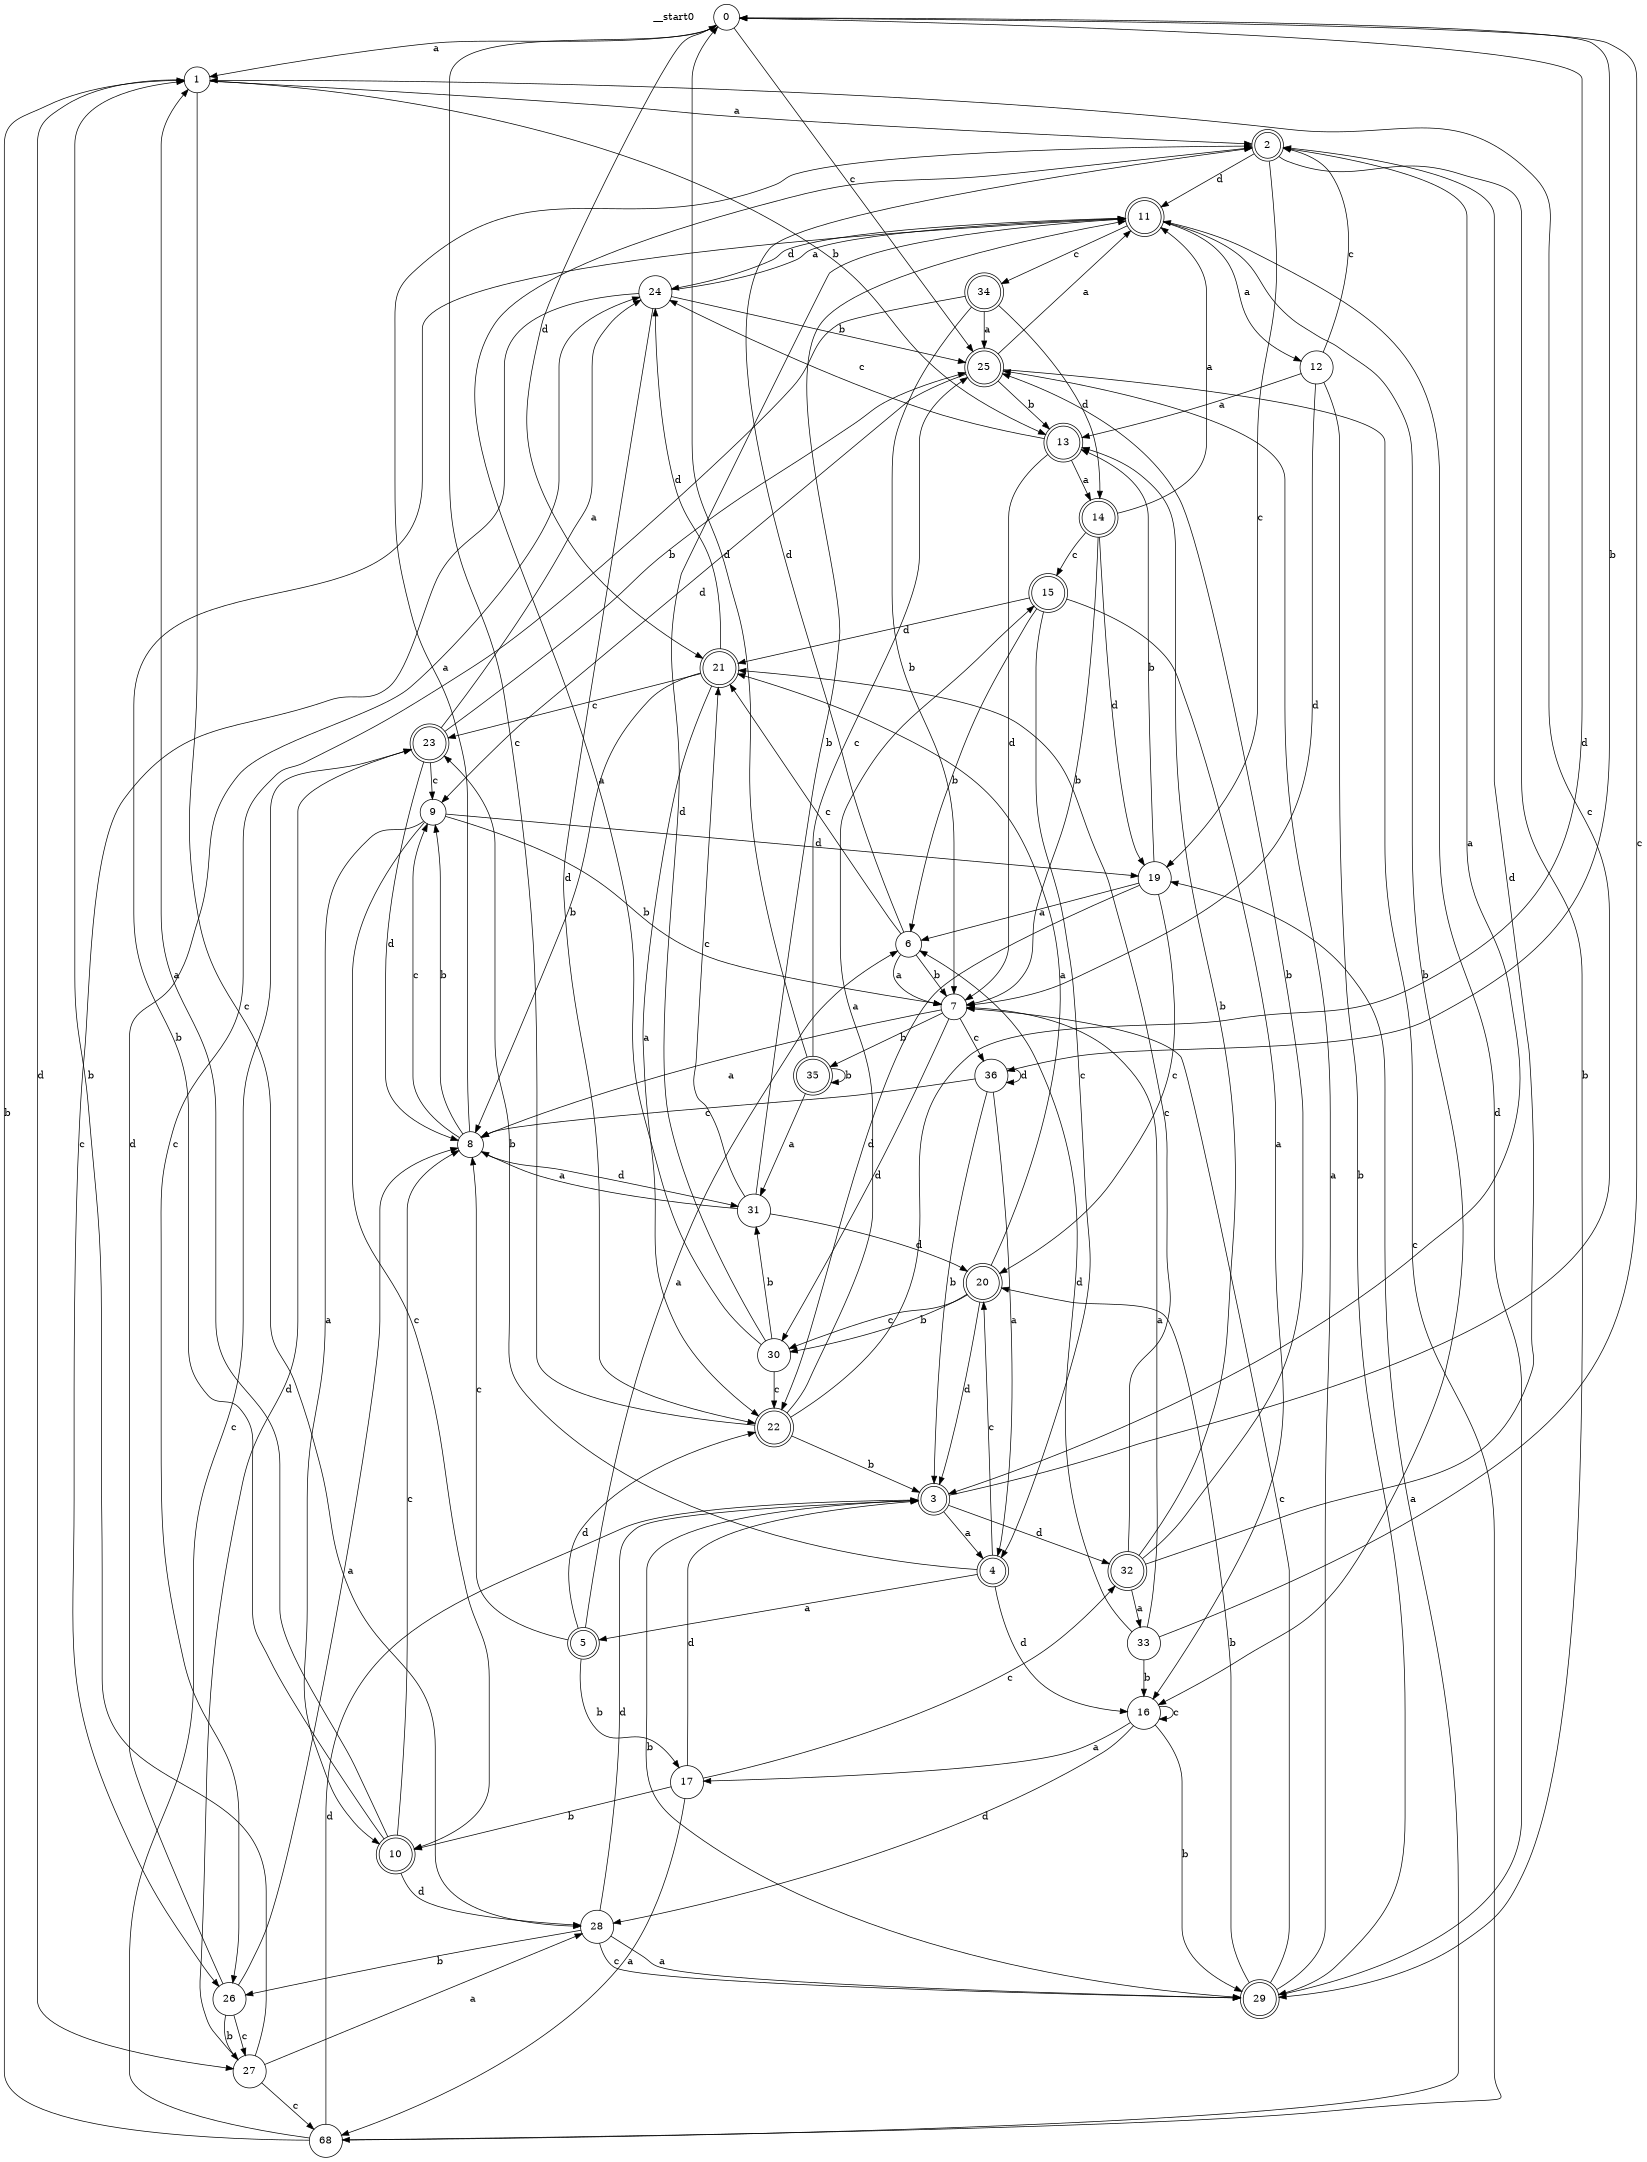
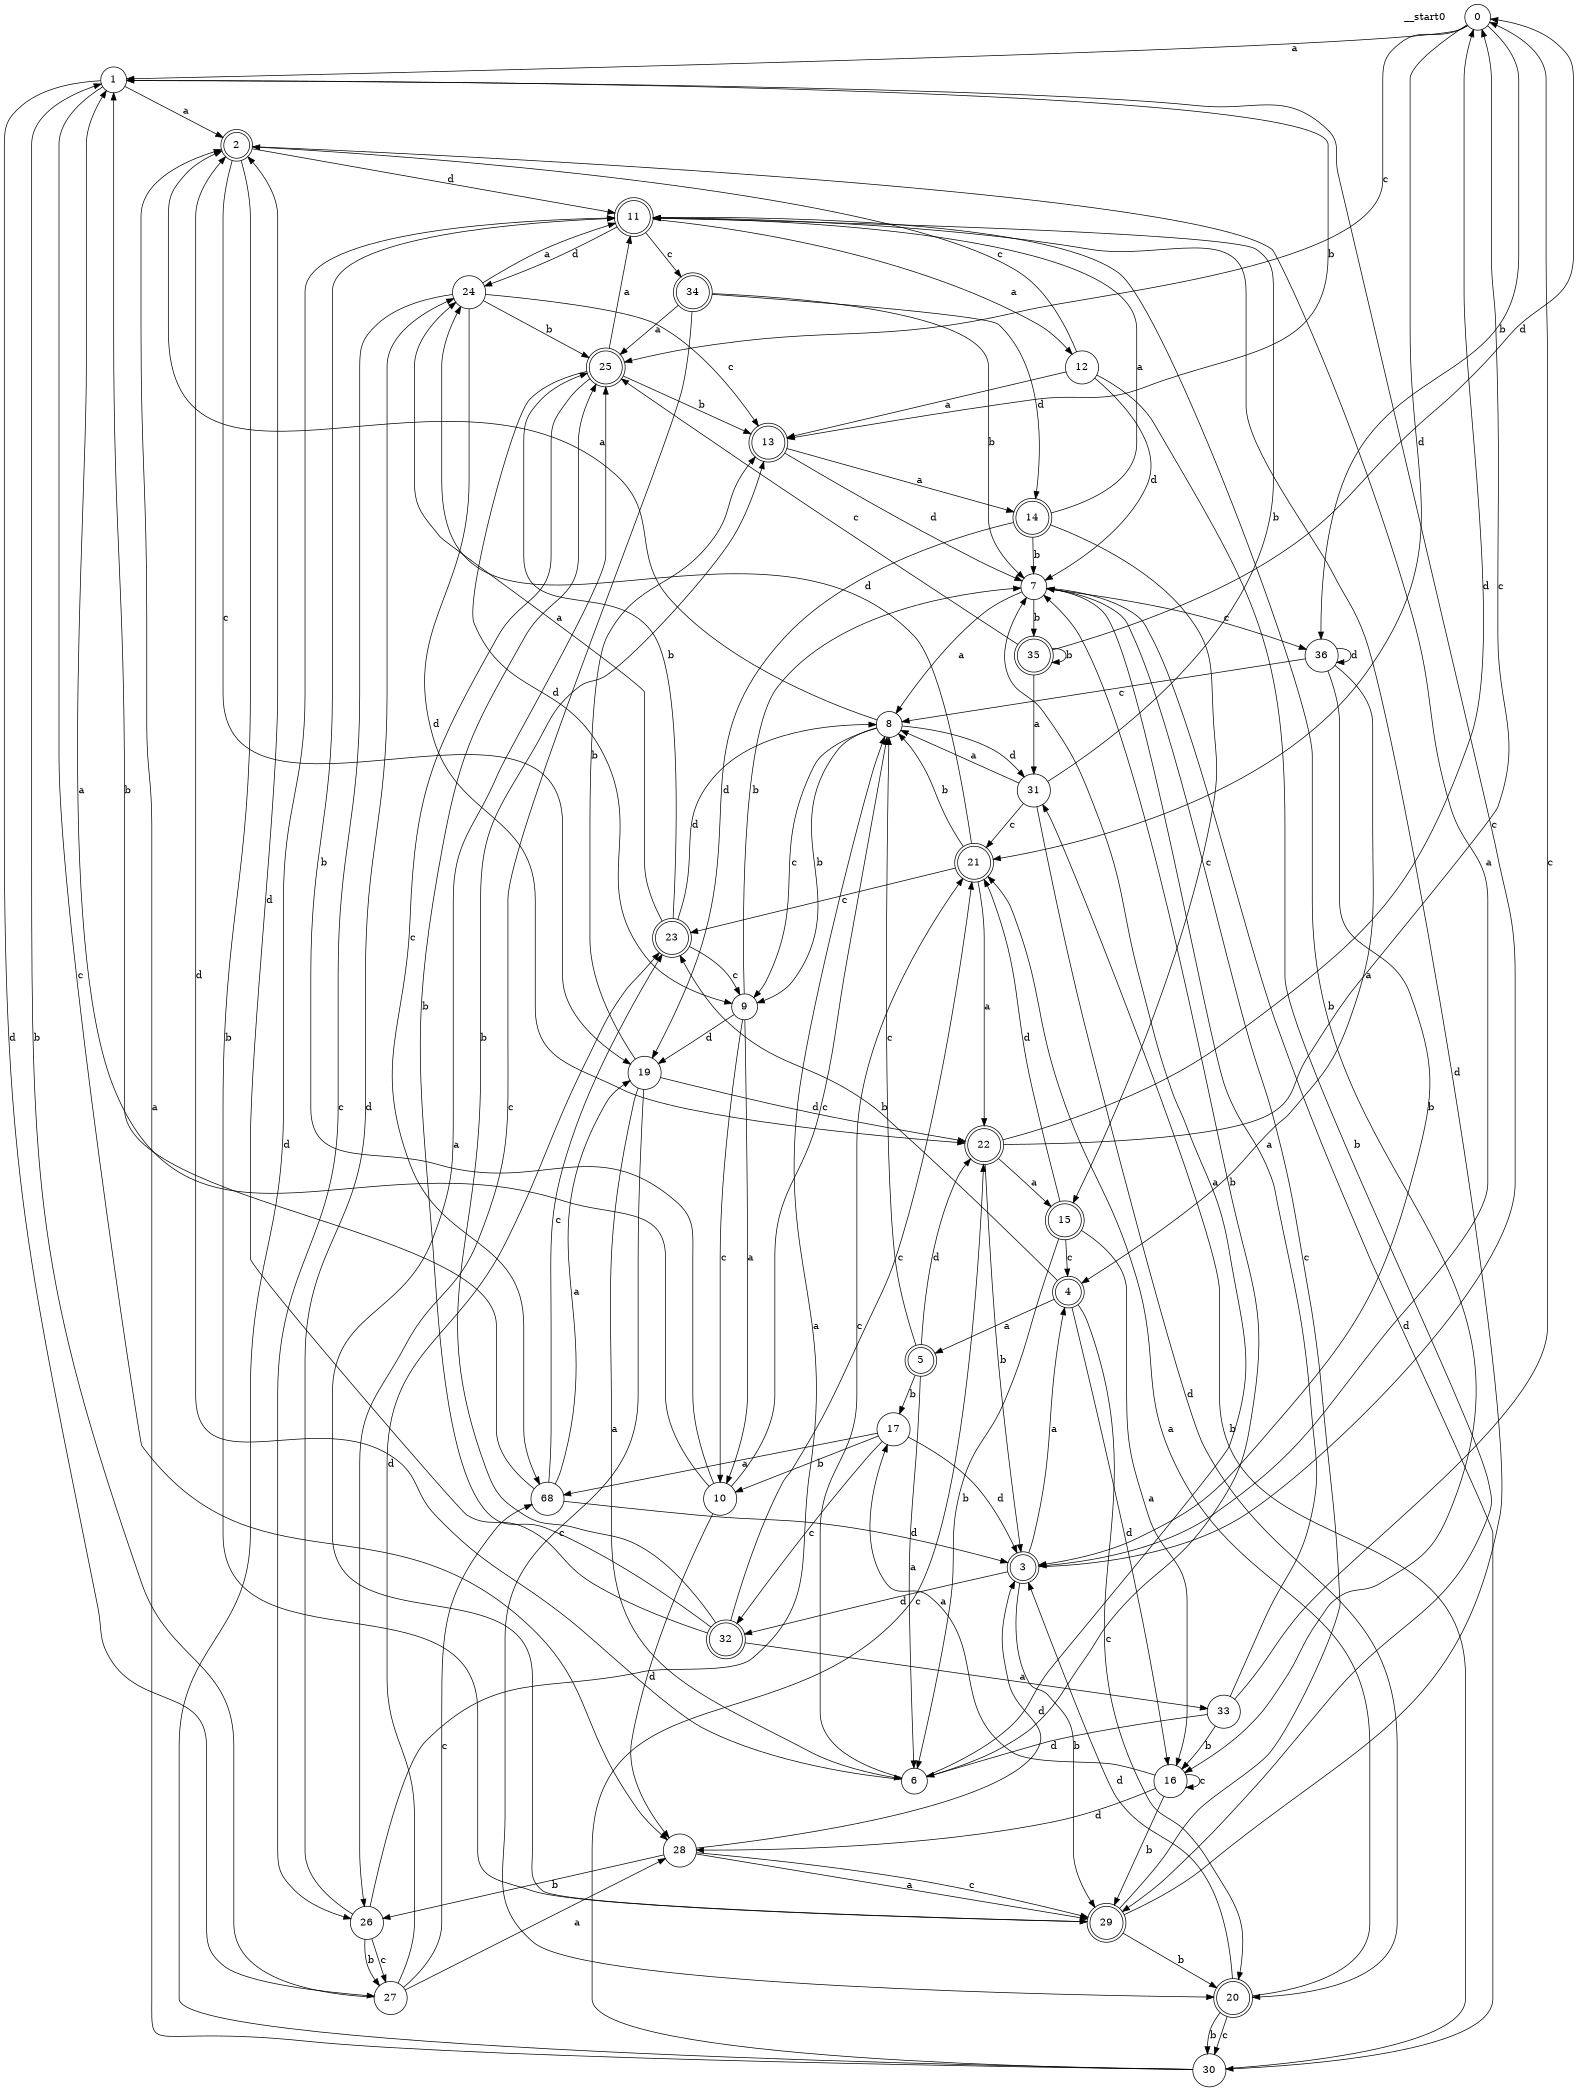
(856, 384) -> (640, 318)
(396, 1854) -> (720, 1499)
